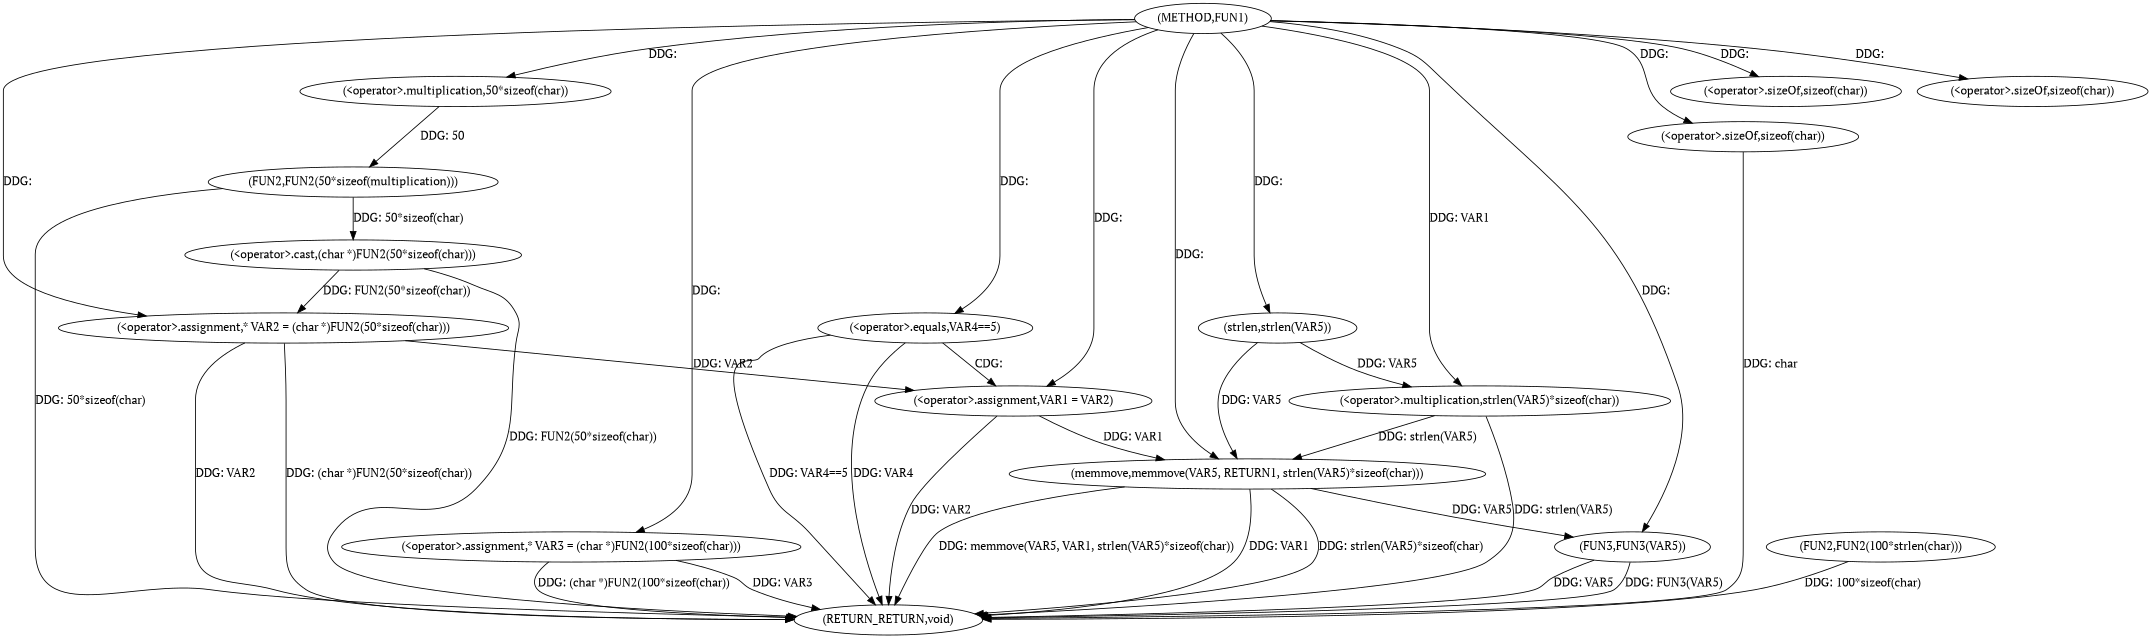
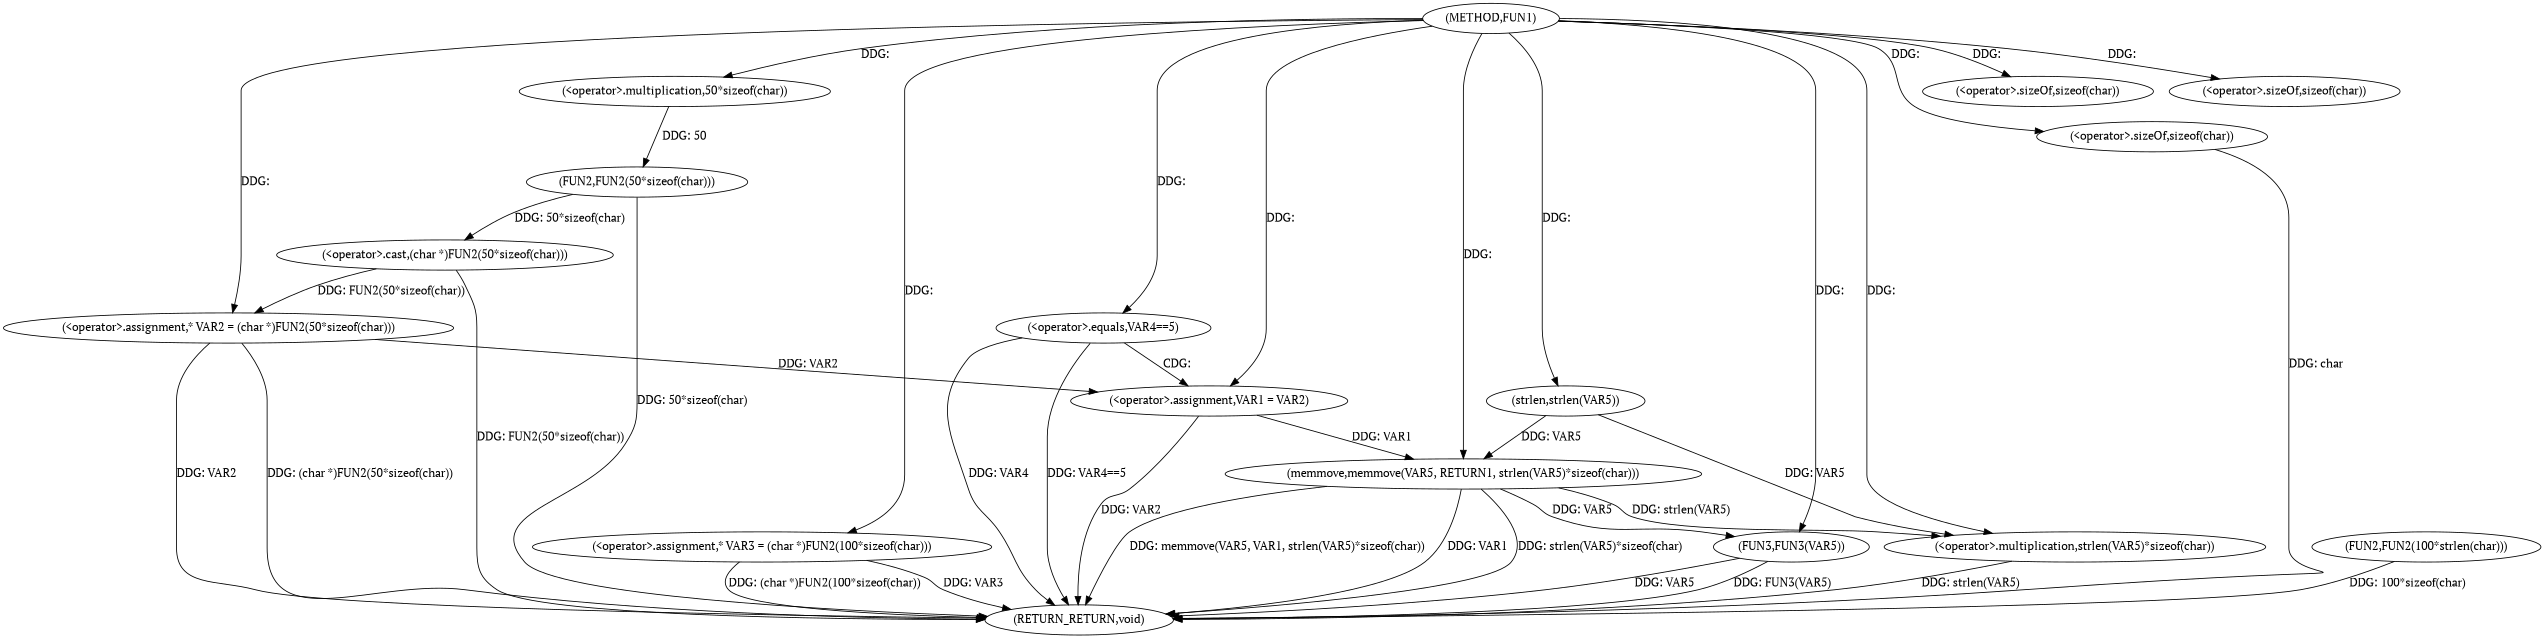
(353, 182) -> (637, 182)
(1460, 219) -> (1883, 292)
(1368, 436) -> (1742, 529)
